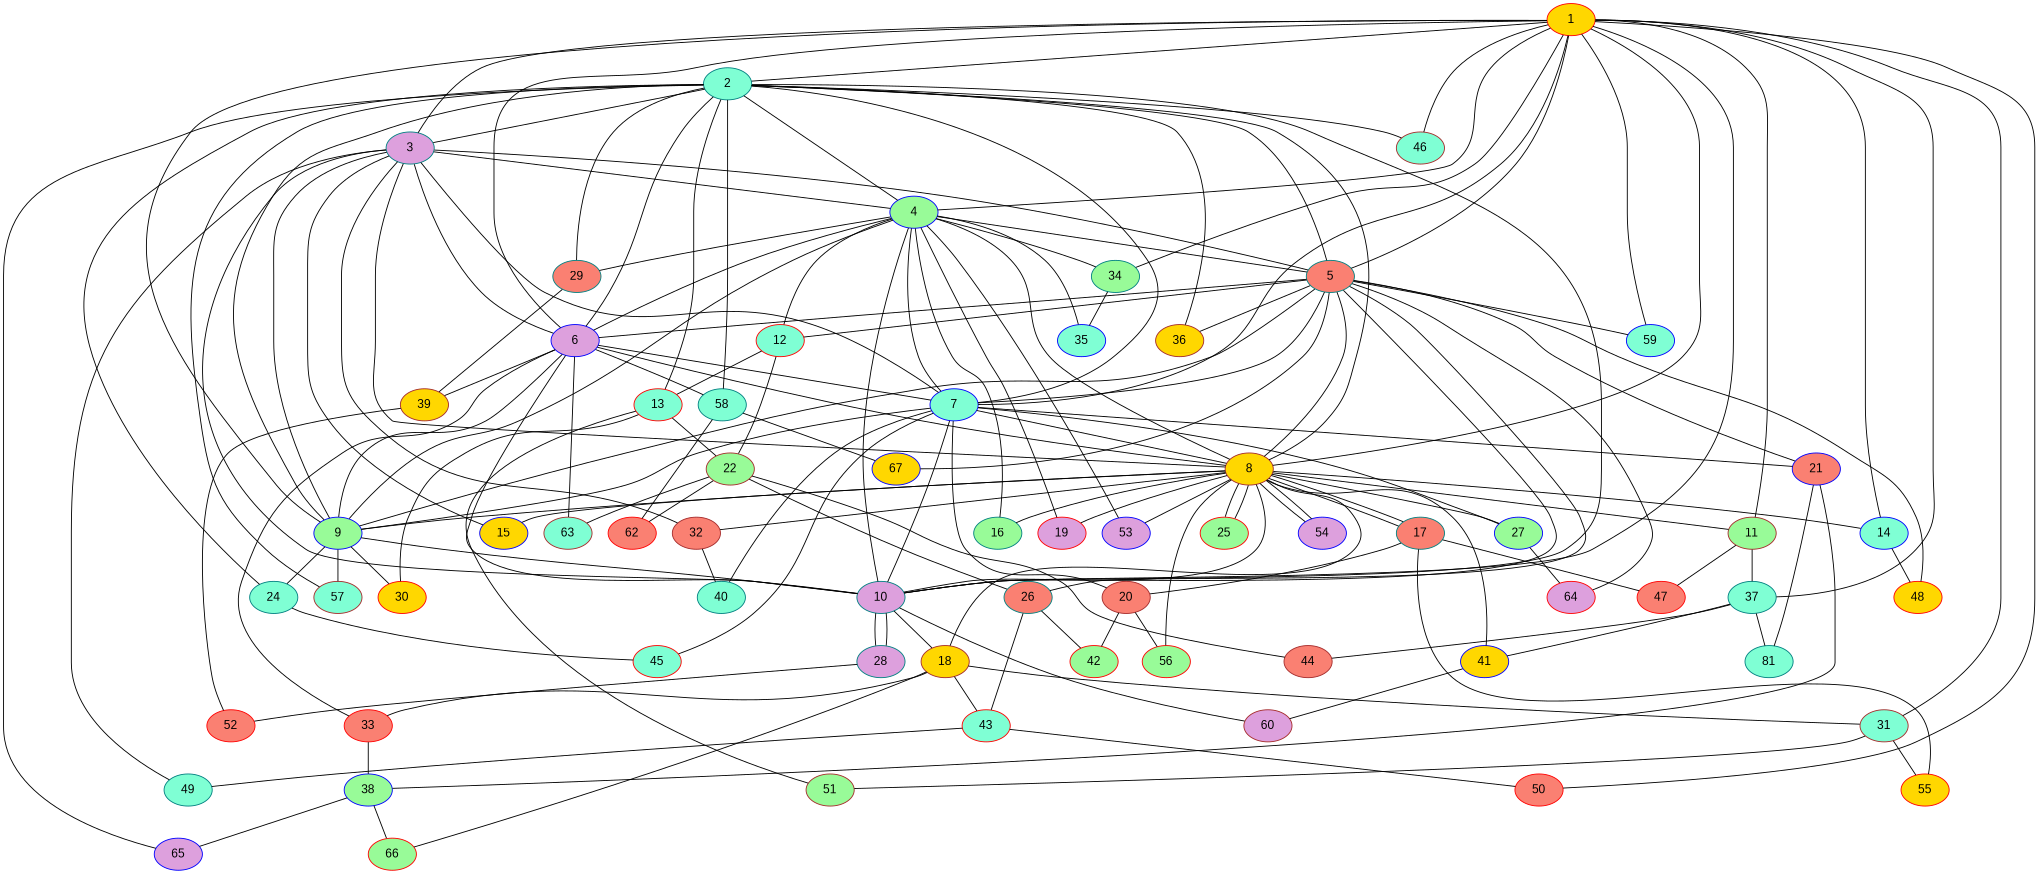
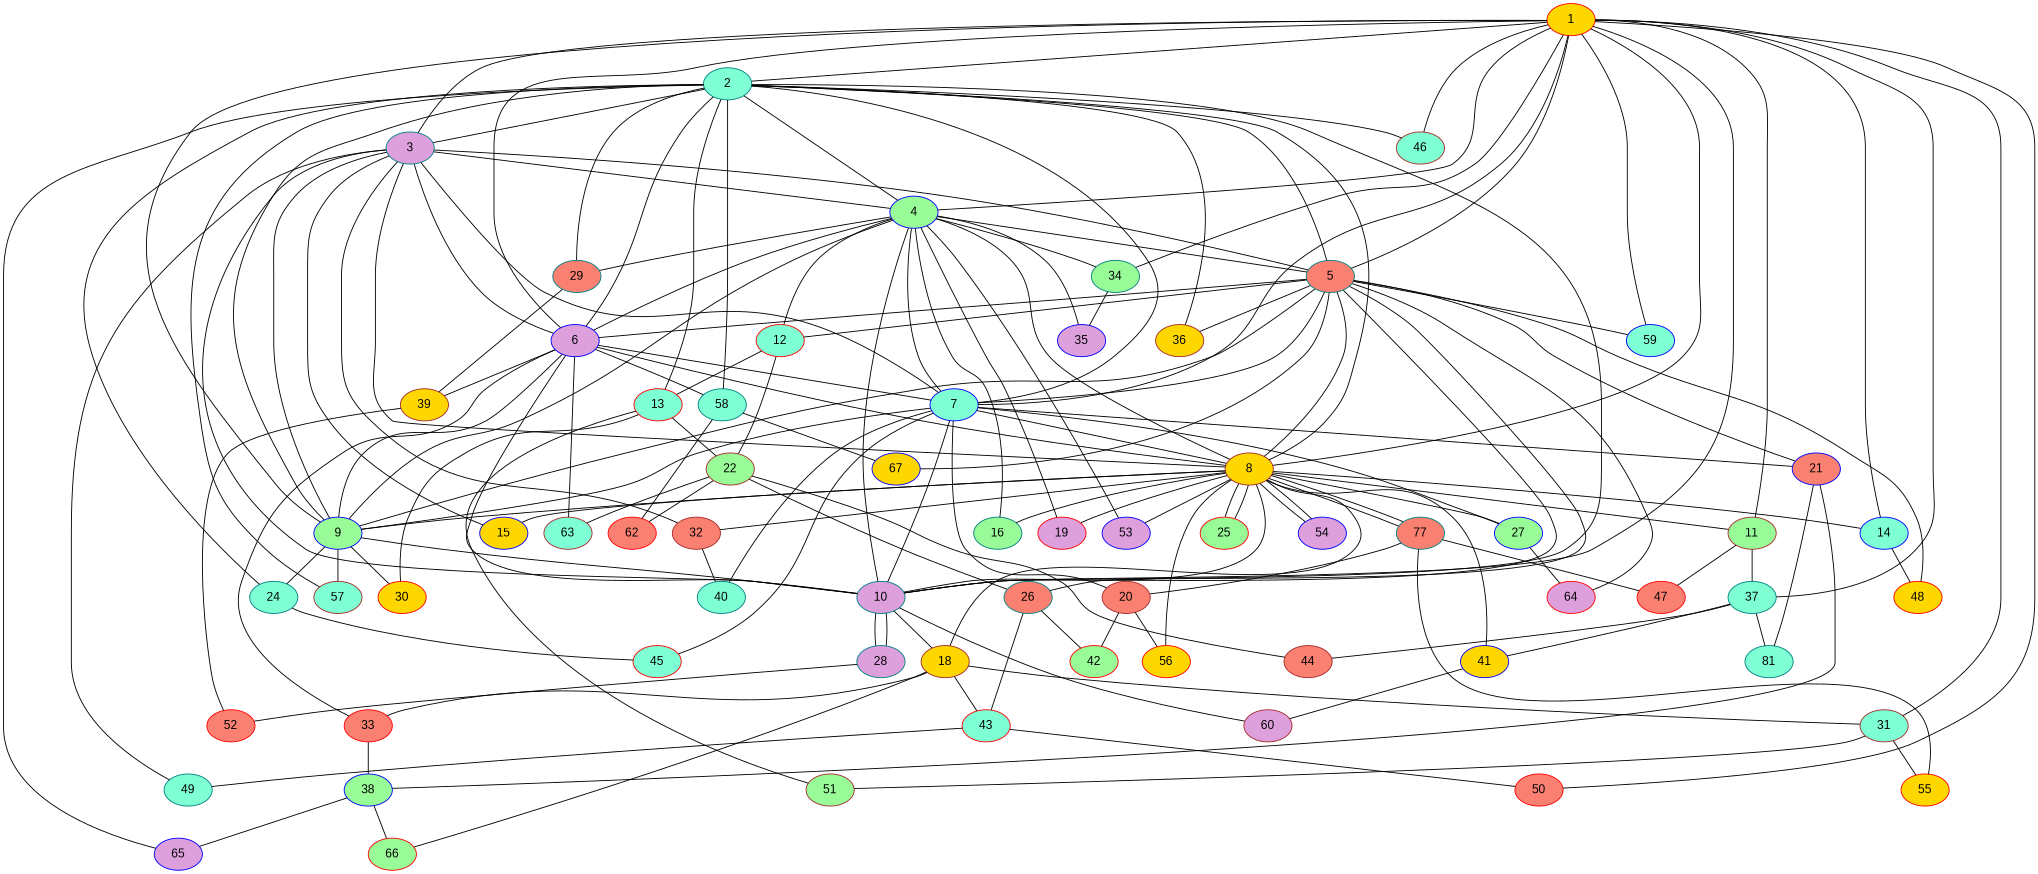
(1082, 341) -> (1082, 341)
(1420, 533) -> (1420, 533)
(1166, 662) -> (1166, 662)
